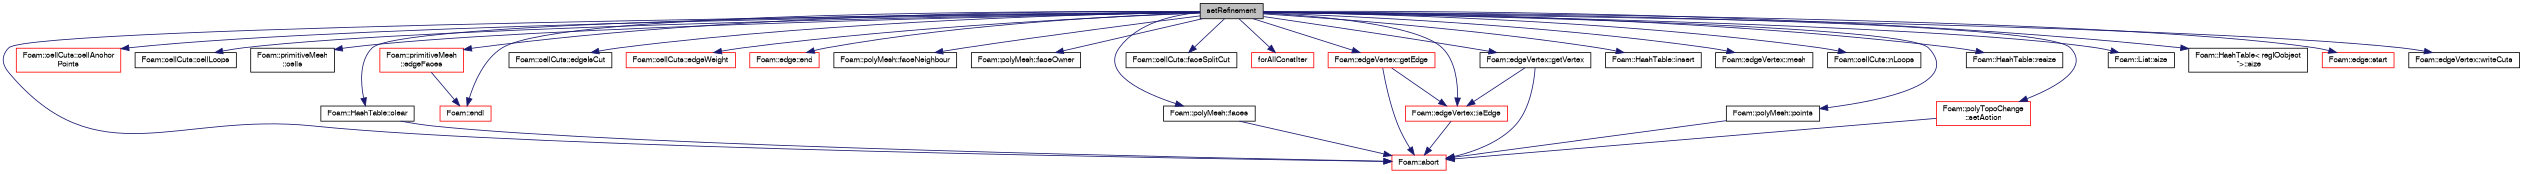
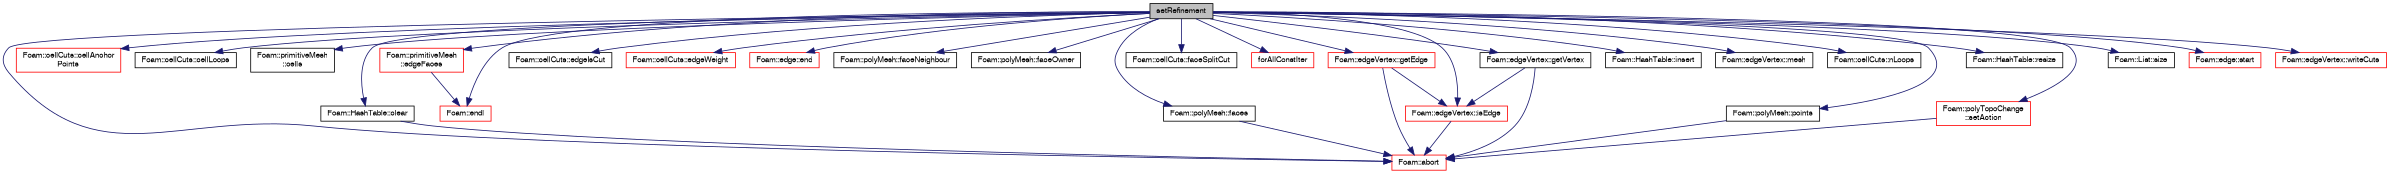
(2248, 60) -> none
(2464, 60) -> (2331, 60)
